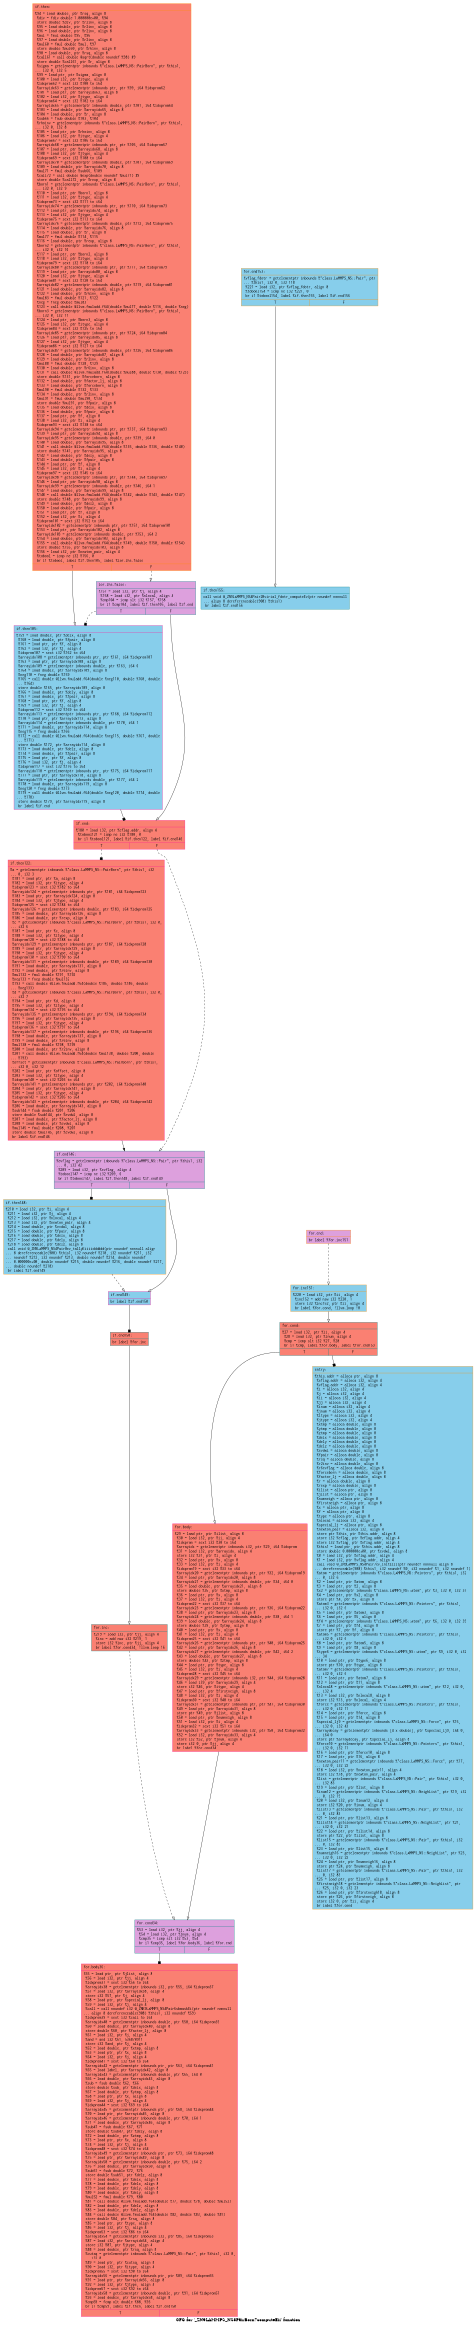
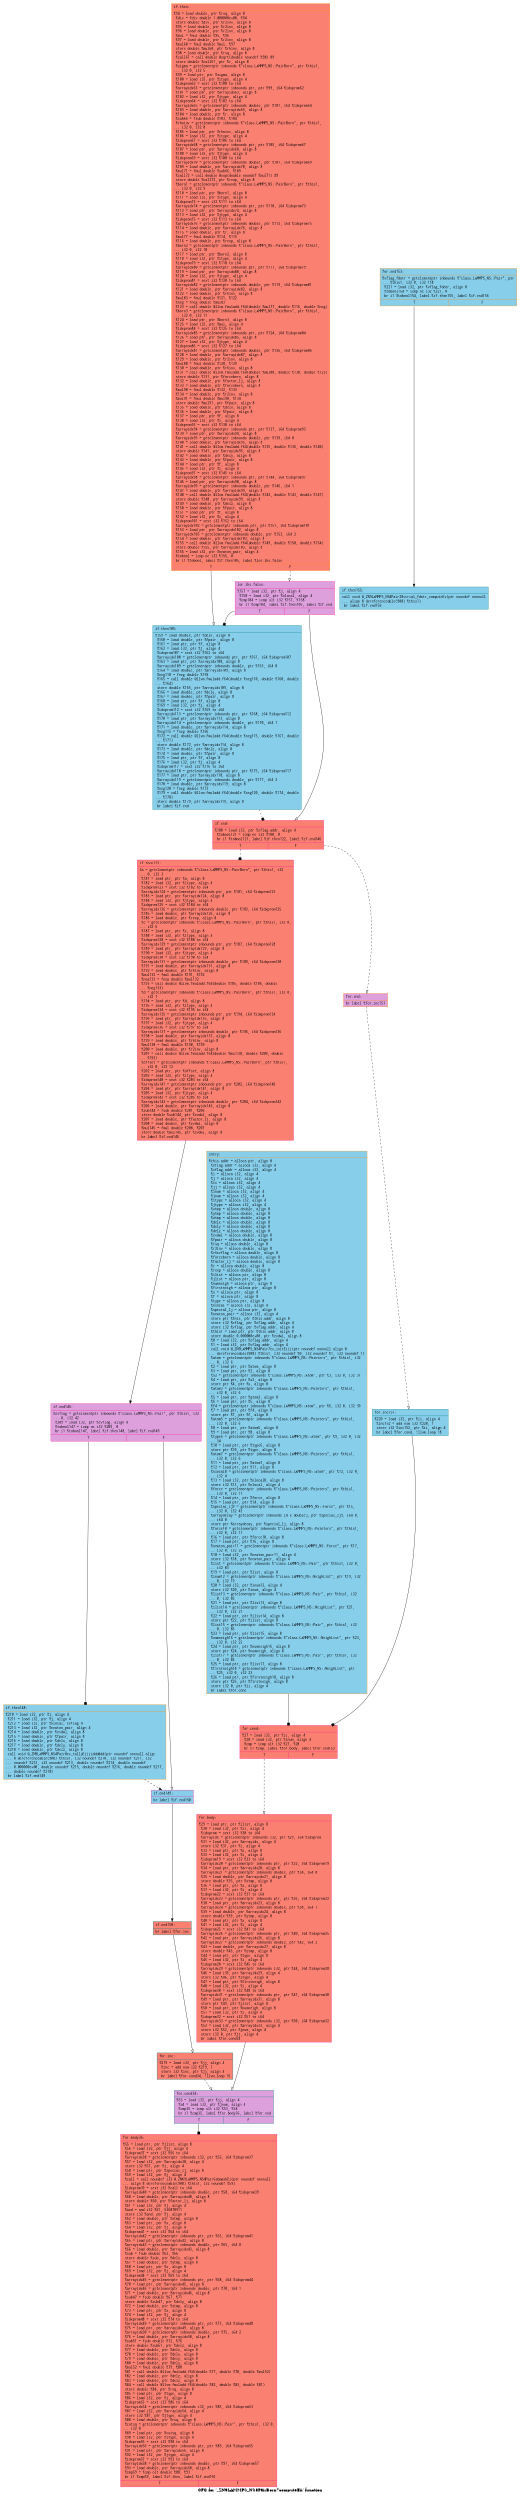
(71, 324) -> (208, 324)
(275, 445) -> (414, 445)
(146, 598) -> (285, 598)
(89, 615) -> (228, 615)
(88, 718) -> (227, 718)
(122, 814) -> (261, 814)
(204, 998) -> (370, 907)
(129, 1170) -> (126, 1422)
(43, 1218) -> (44, 1723)
(117, 1282) -> (152, 1784)
(329, 1298) -> (410, 1422)
(329, 1315) -> (408, 1592)
(129, 1317) -> (172, 1861)
(329, 1339) -> (289, 1742)
(333, 1359) -> (288, 1708)
(214, 1419) -> (264, 1785)
(126, 2070) -> (163, 2240)
